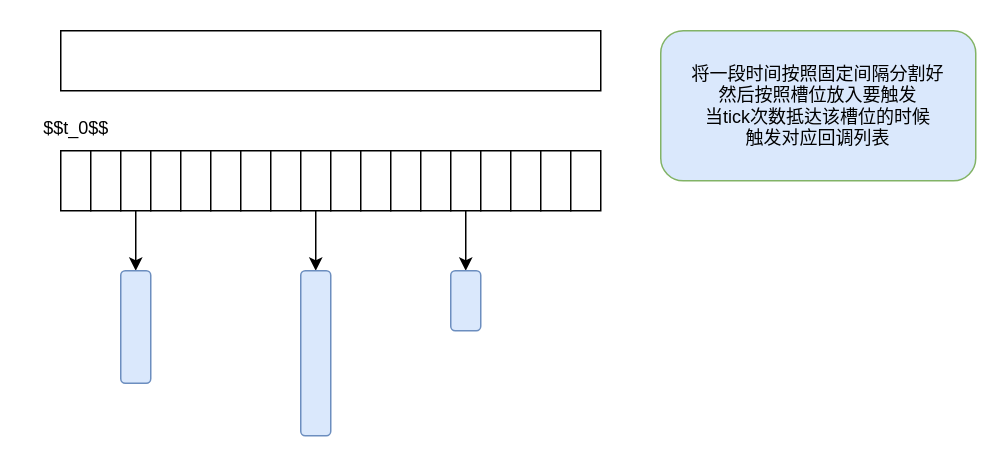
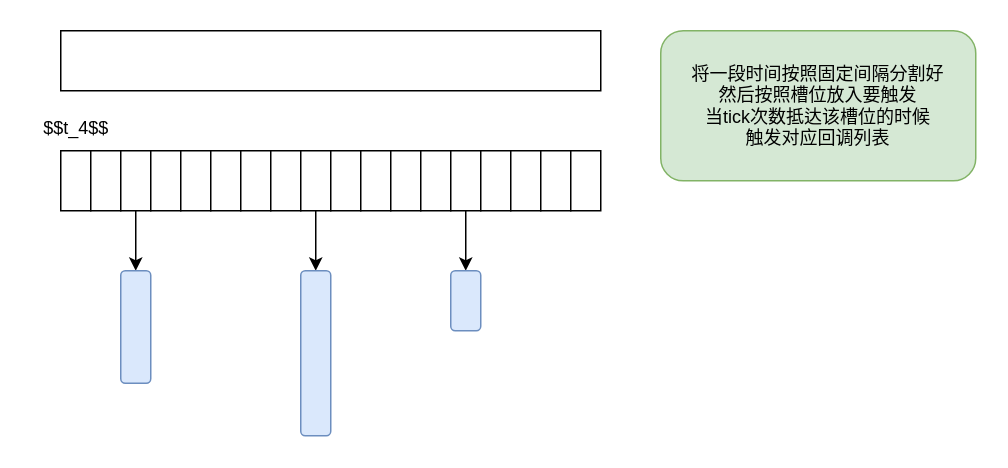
(818, 106) -> (818, 106)
(77, 128) -> (77, 128)
